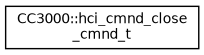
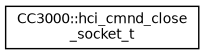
(102, 27) -> (102, 27)
